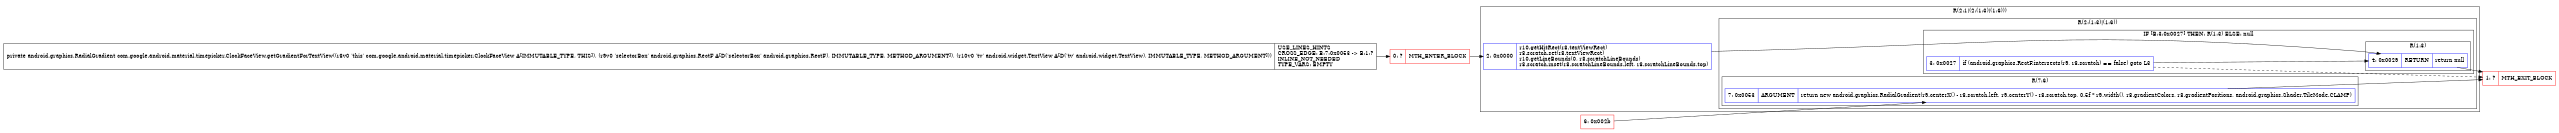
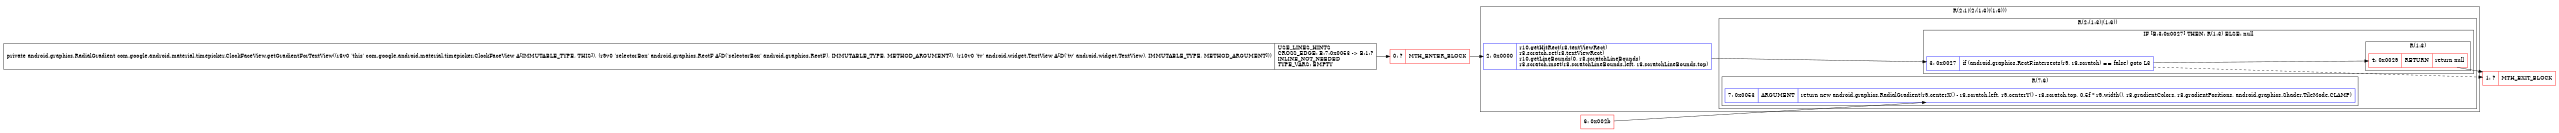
(2044, 40) -> (1817, 60)
(2418, 61) -> (2418, 61)
(2353, 84) -> none
